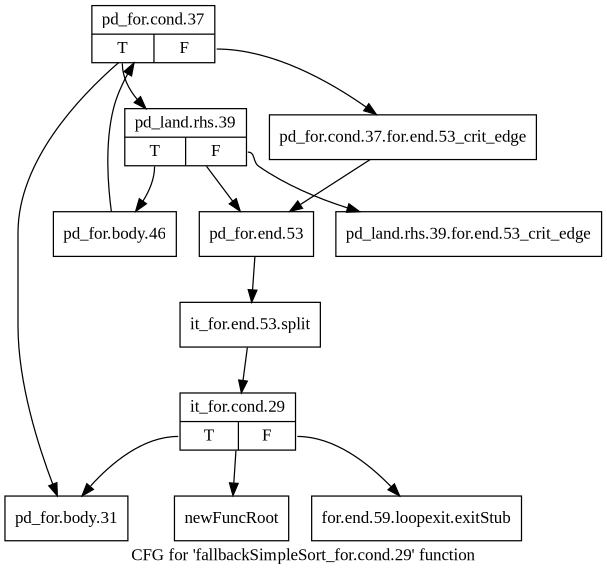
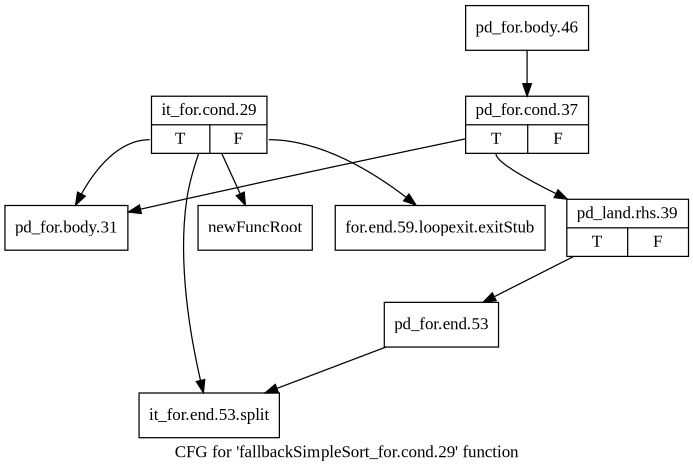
(403, 137) -> none
(151, 185) -> none
(469, 234) -> none
(245, 364) -> (184, 267)
